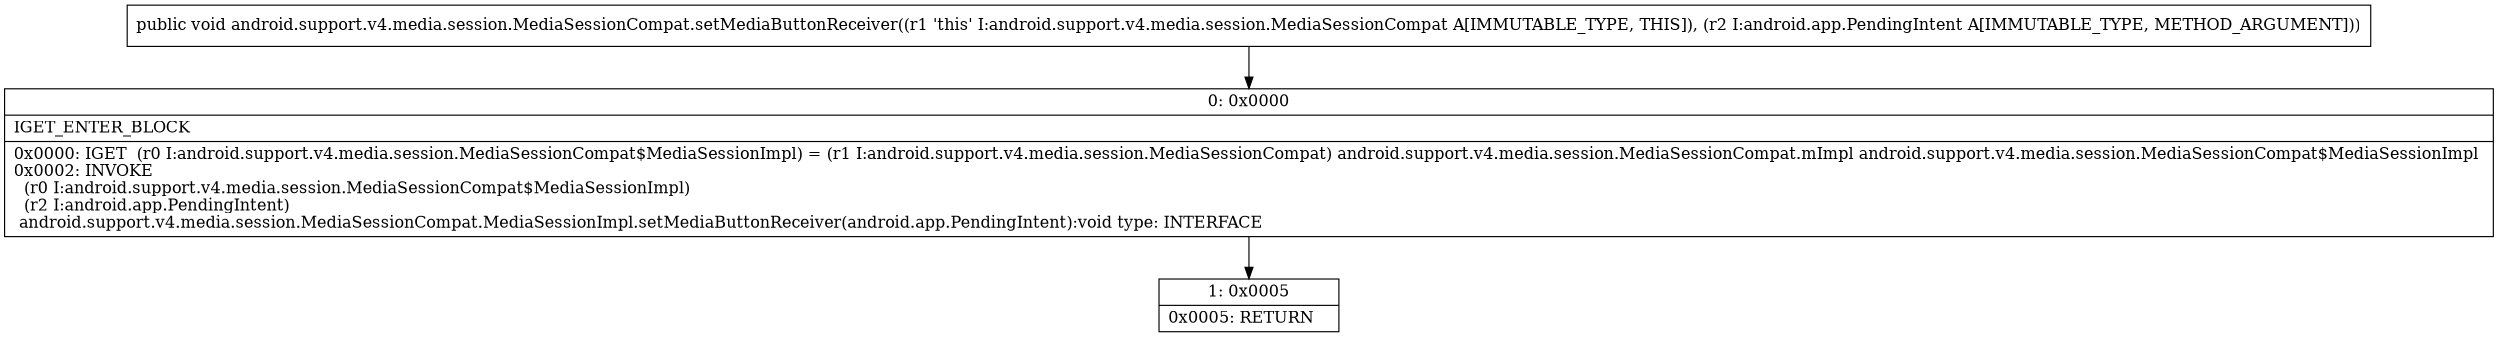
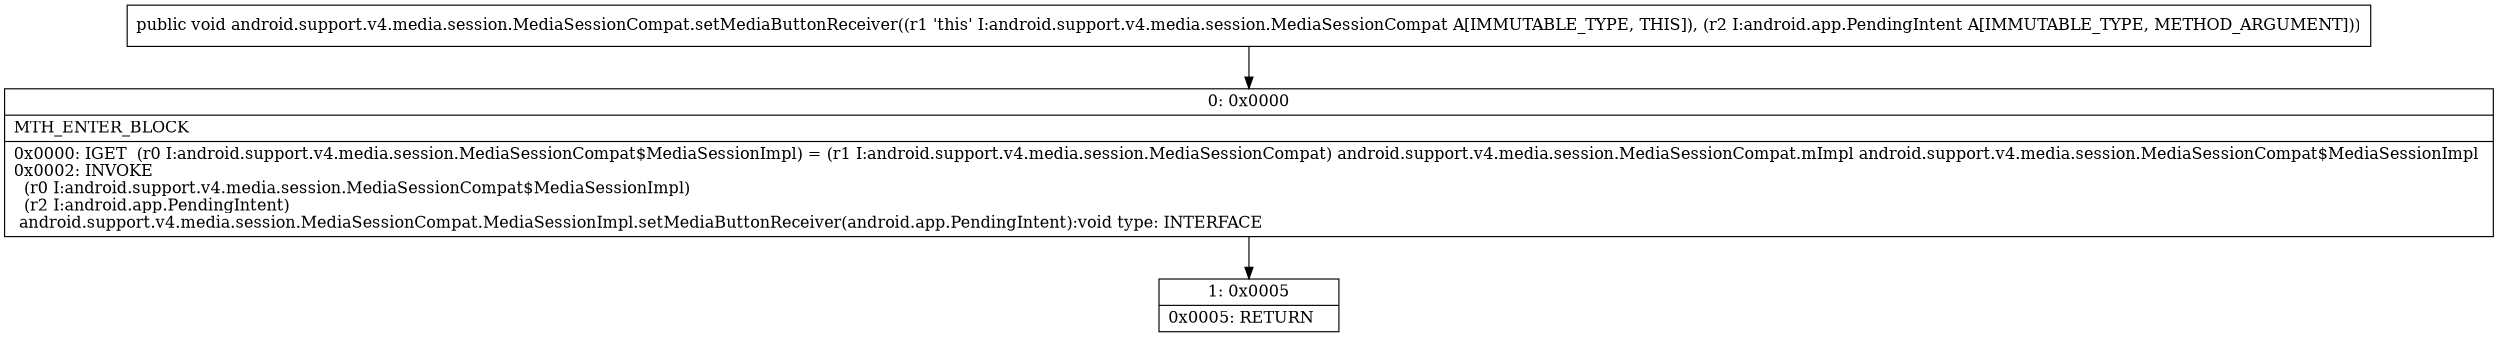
(102, 128) -> (102, 128)
